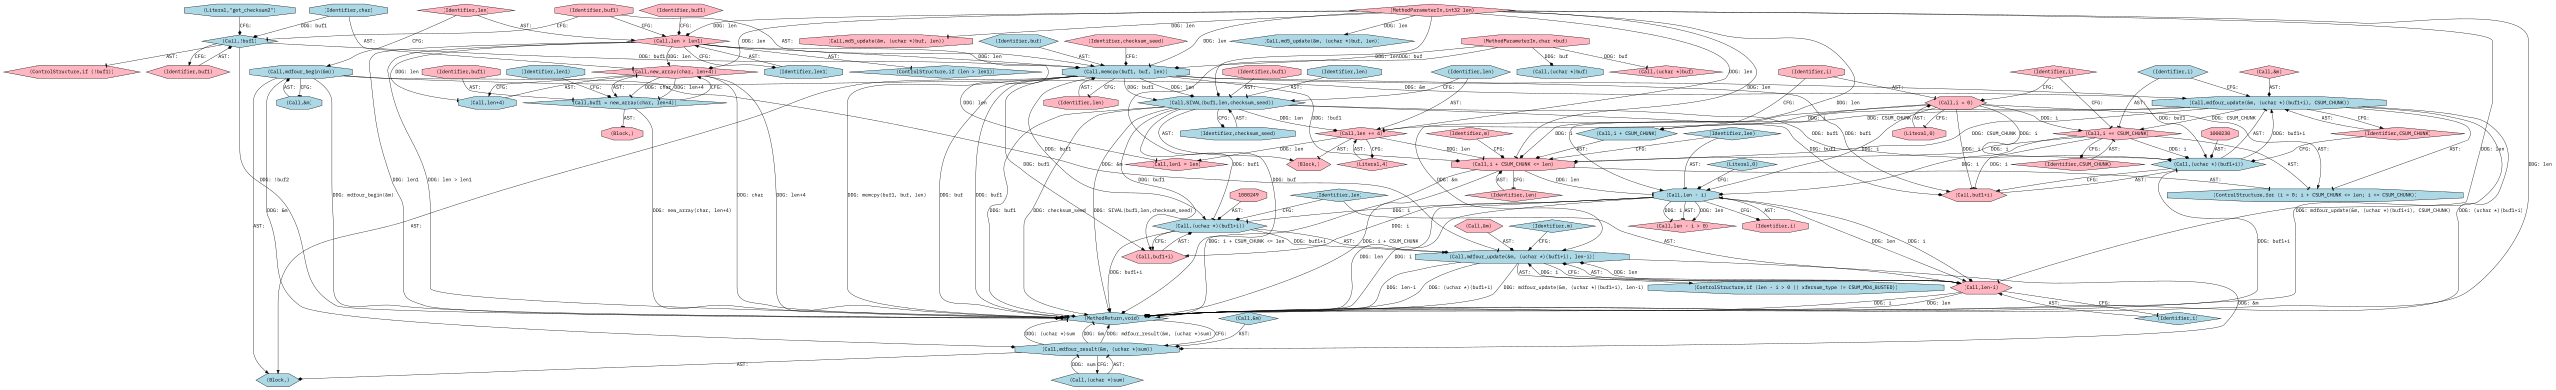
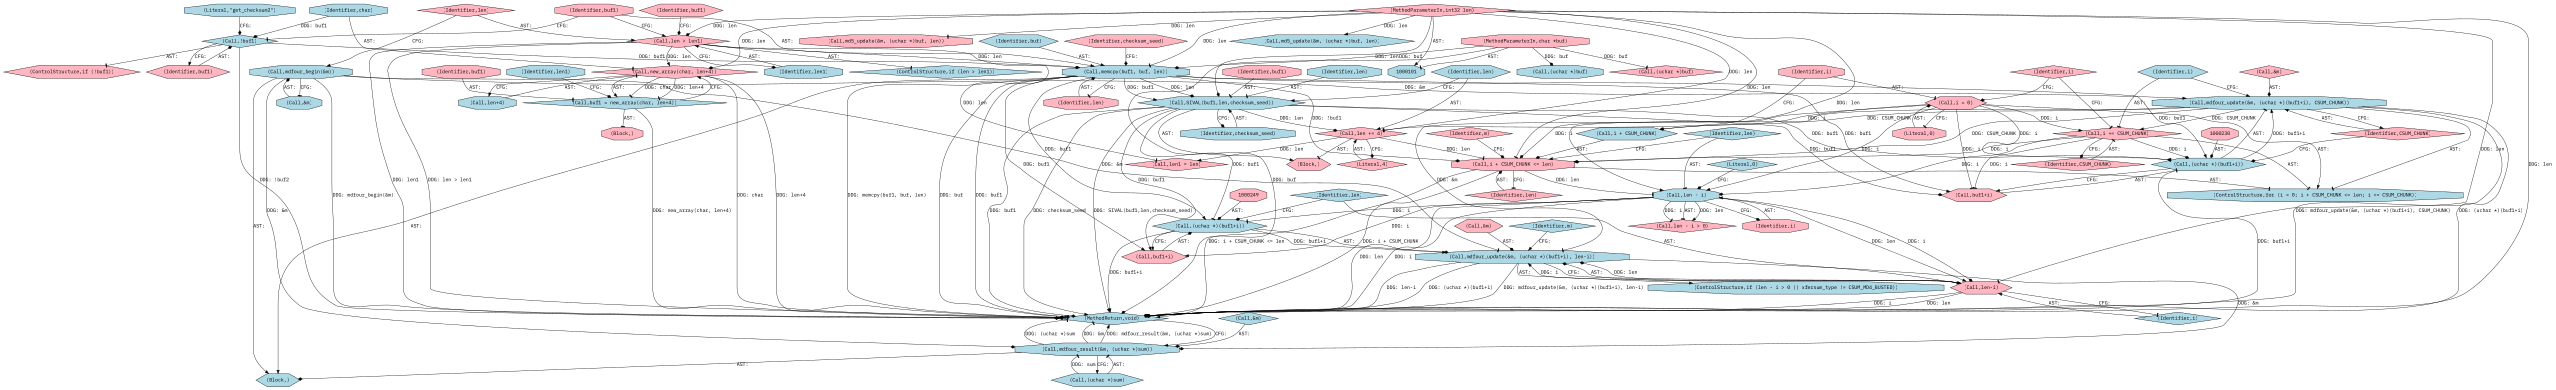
(423, 56) -> none
none -> (1406, 72)
(1556, 123) -> (1556, 123)
(1895, 146) -> (1895, 146)
